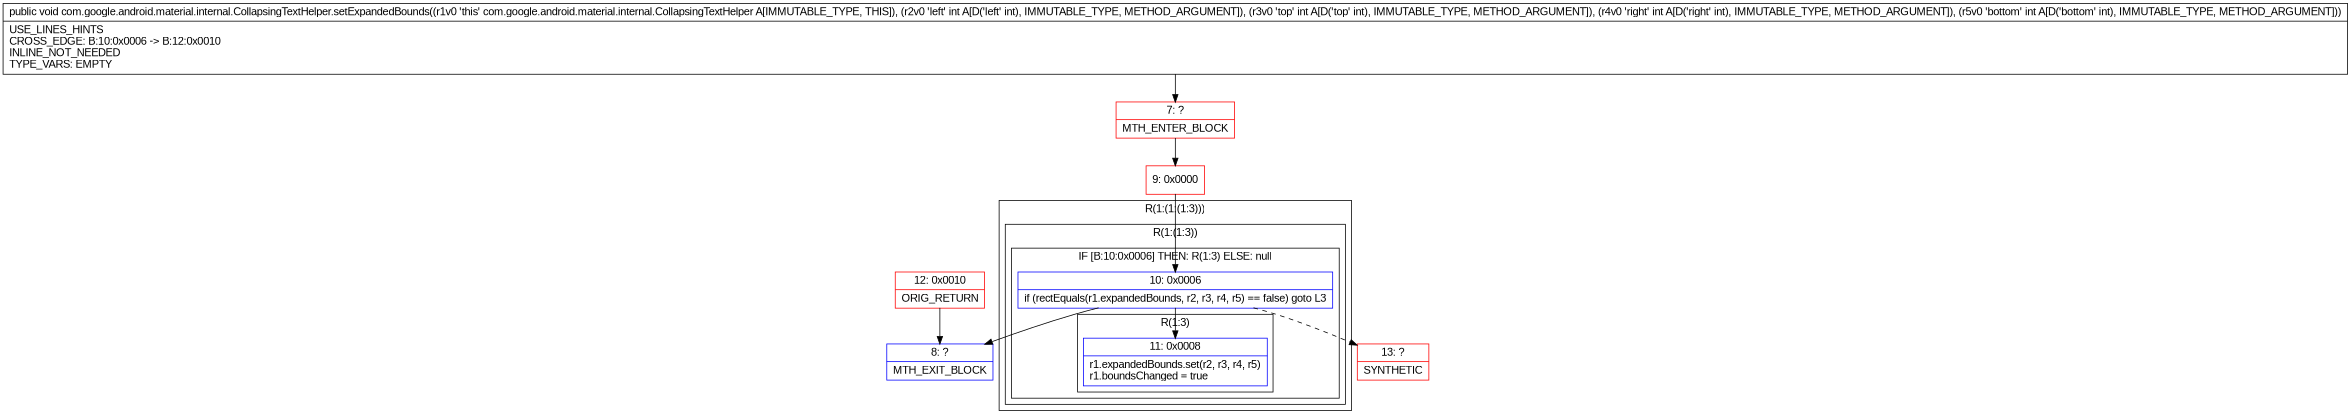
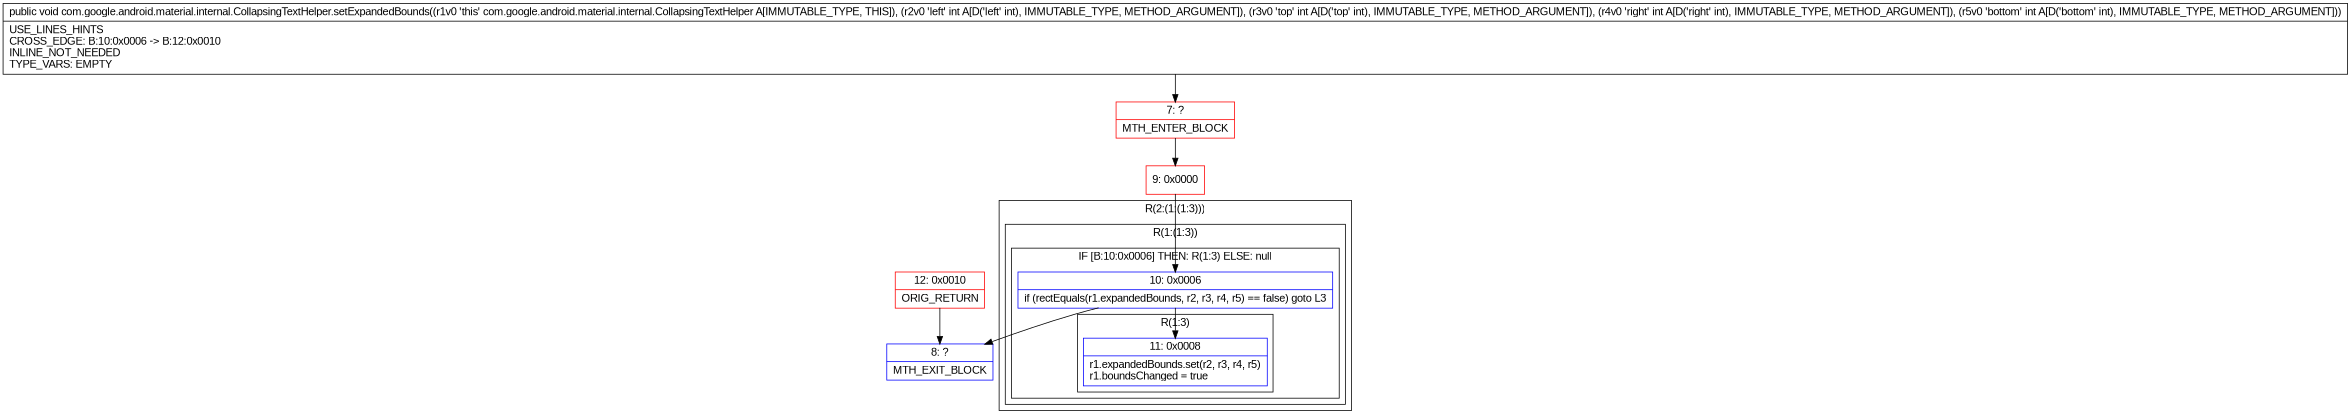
(1175, 209) -> (1175, 209)
(1393, 362) -> none
